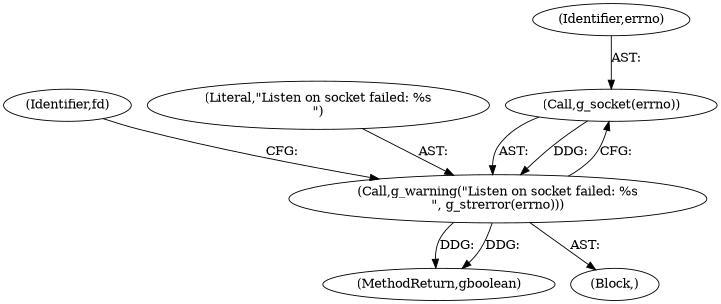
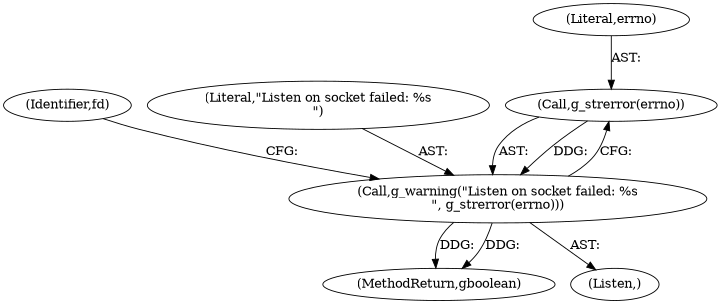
(611, 20) -> (611, 20)
(611, 105) -> (611, 105)
(615, 284) -> (615, 284)
